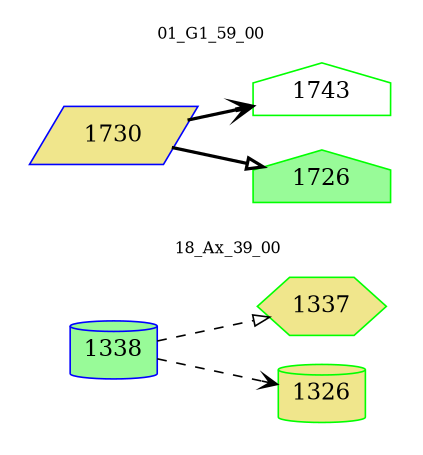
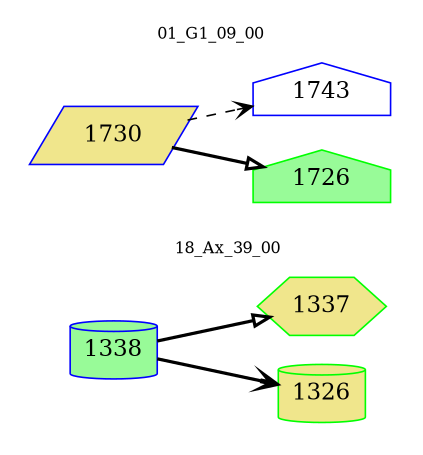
(211, 35) -> (211, 35)
(322, 92) -> (322, 92)
(212, 115) -> (212, 115)
(205, 331) -> (205, 331)
(209, 370) -> (209, 370)
